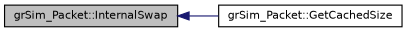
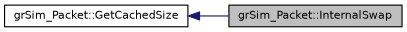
(204, 16) -> (214, 16)
